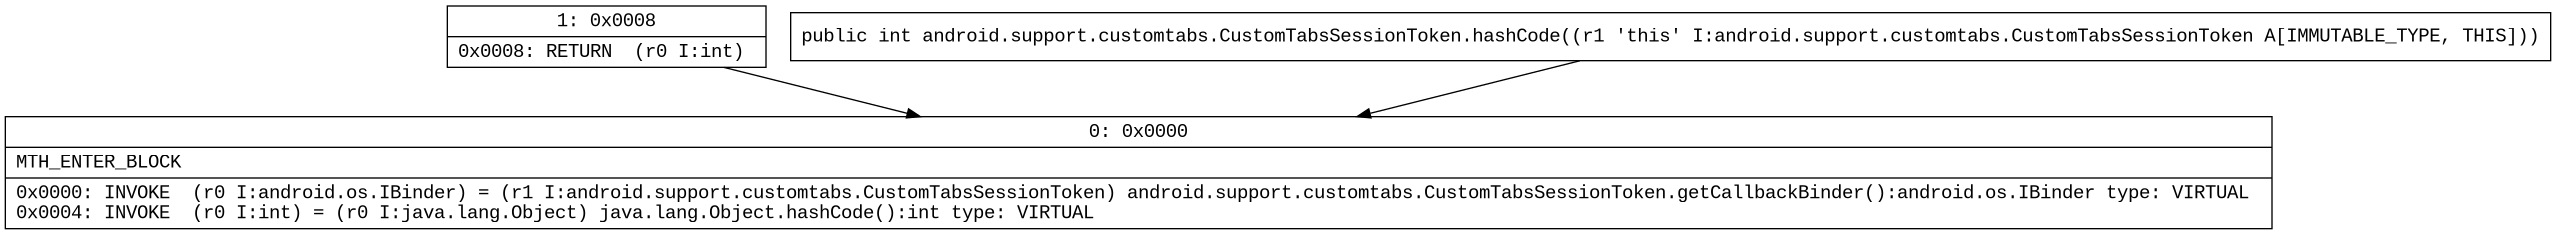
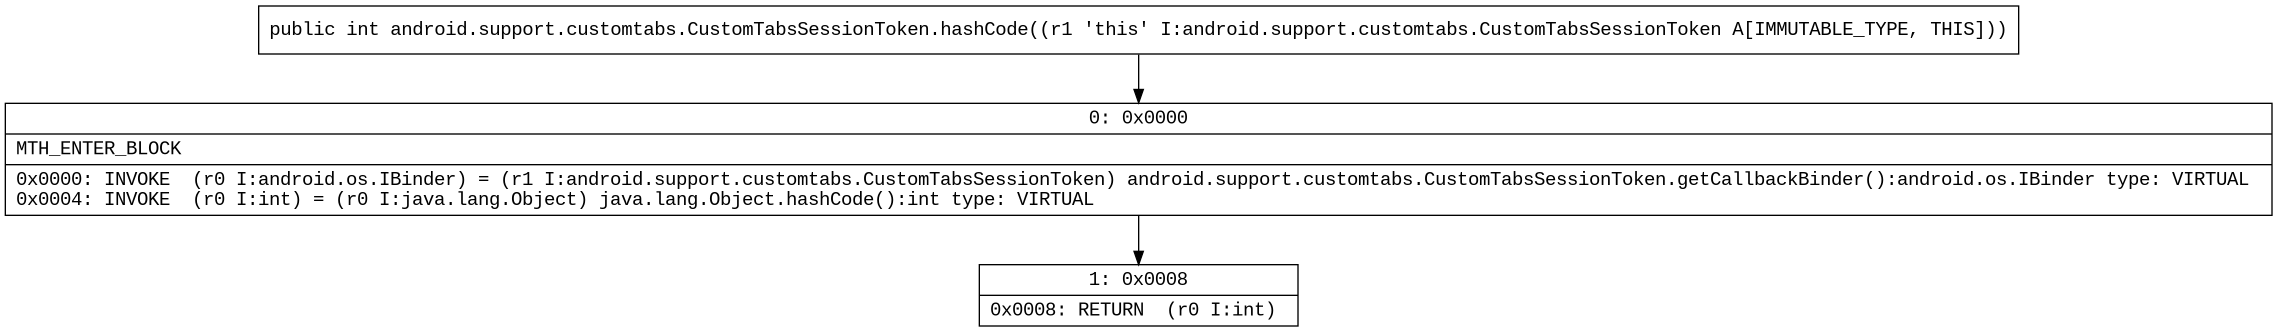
(816, 90) -> (1139, 233)
